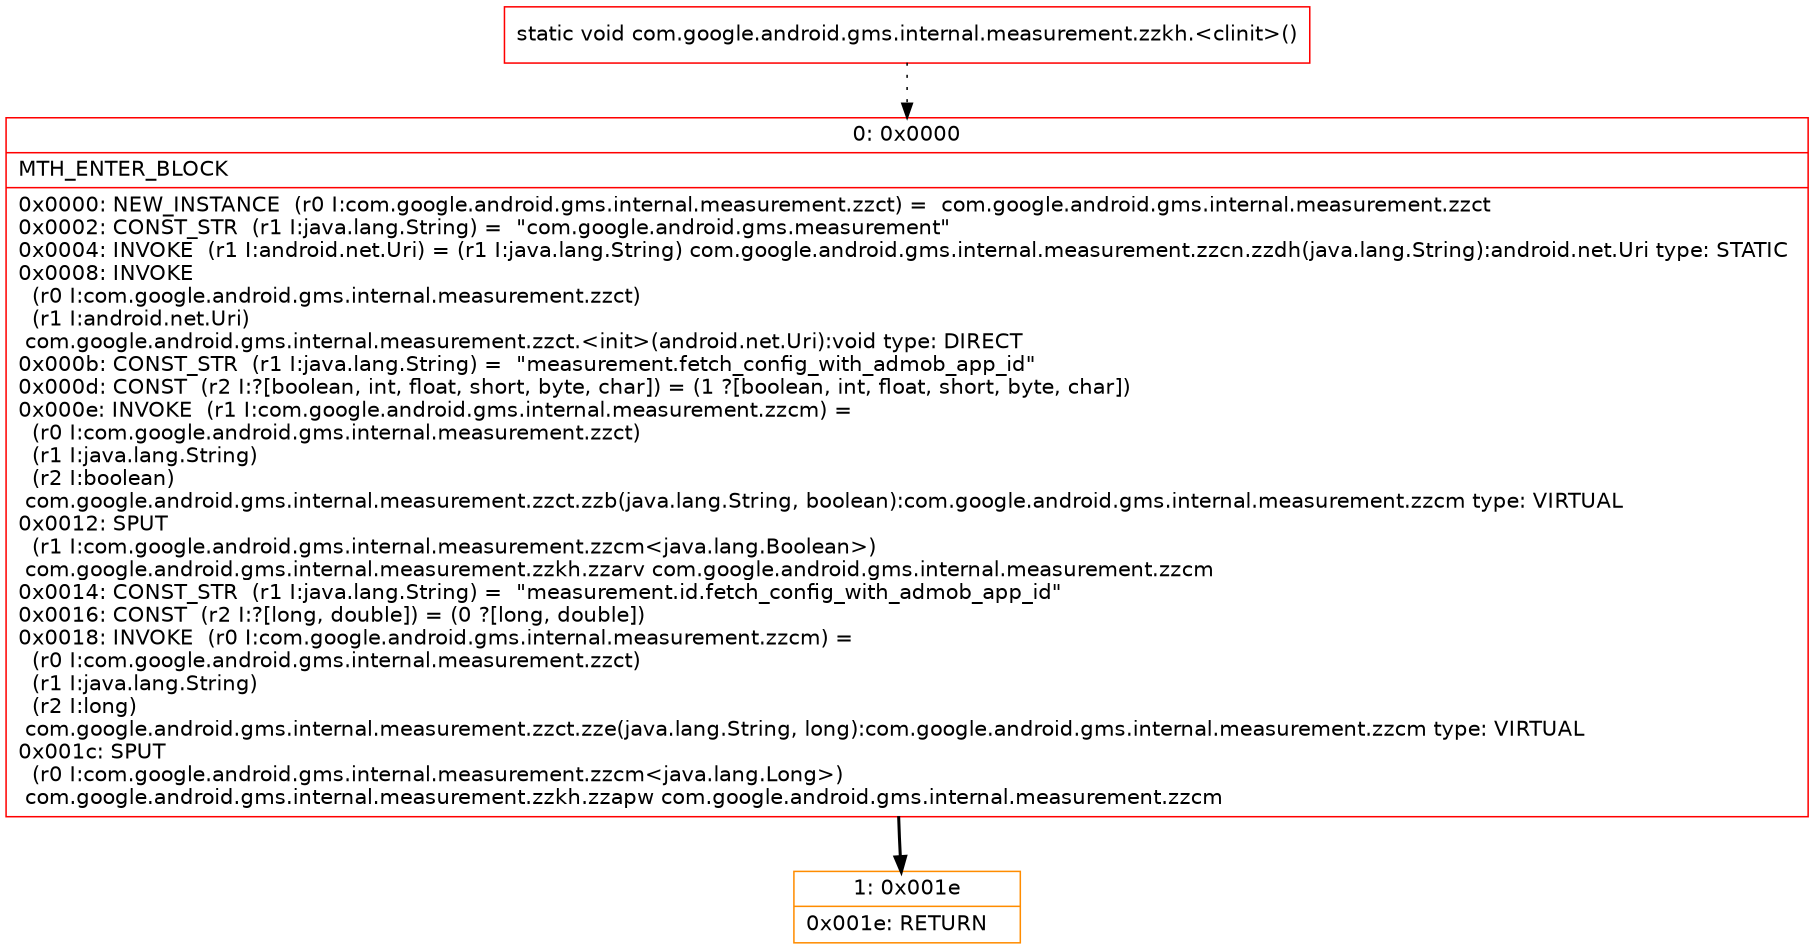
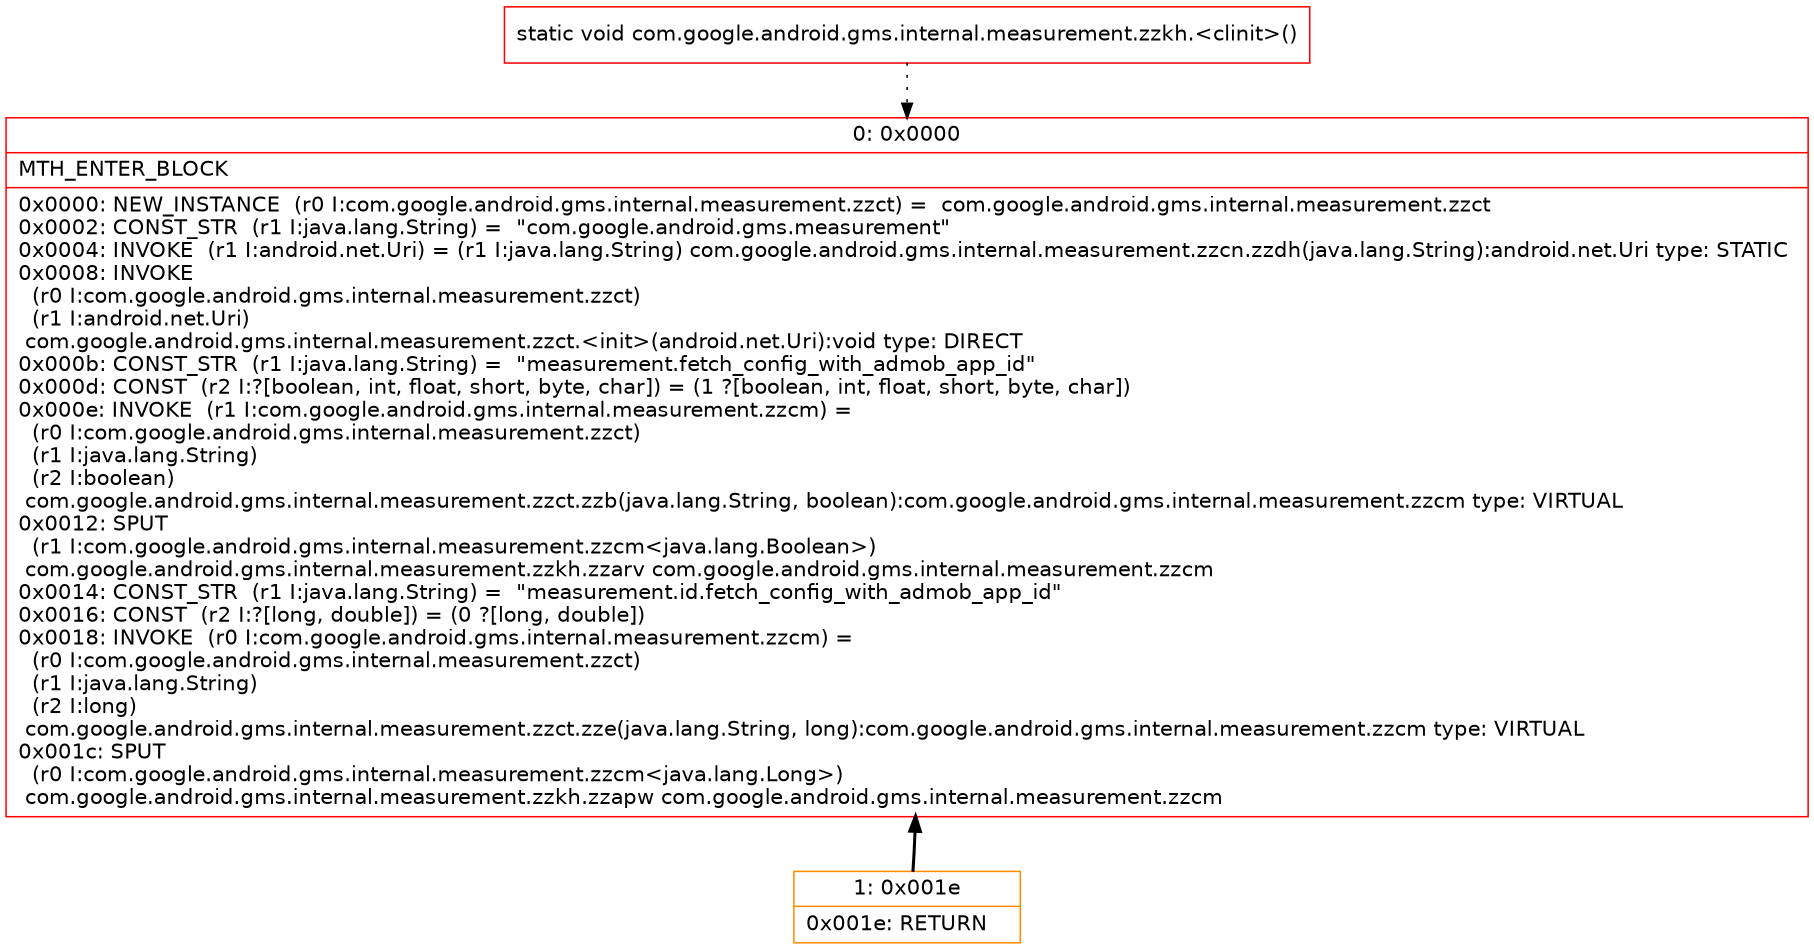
(899, 836) -> (914, 852)
